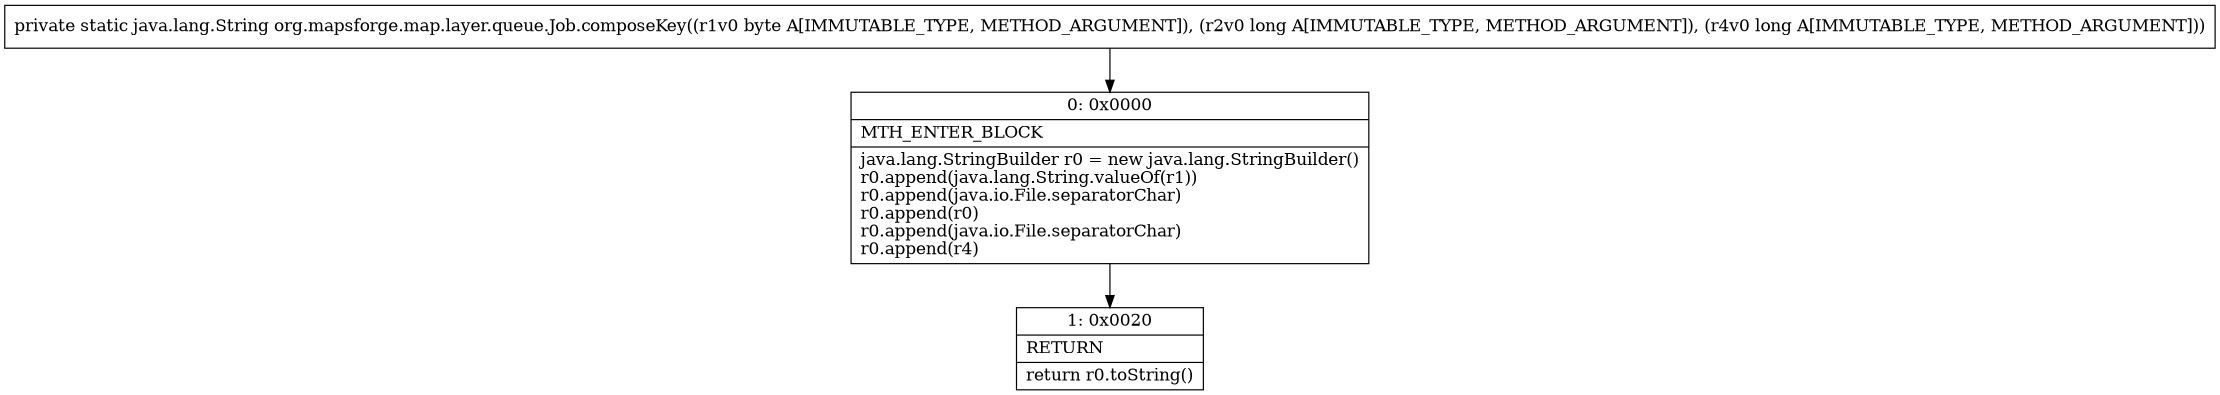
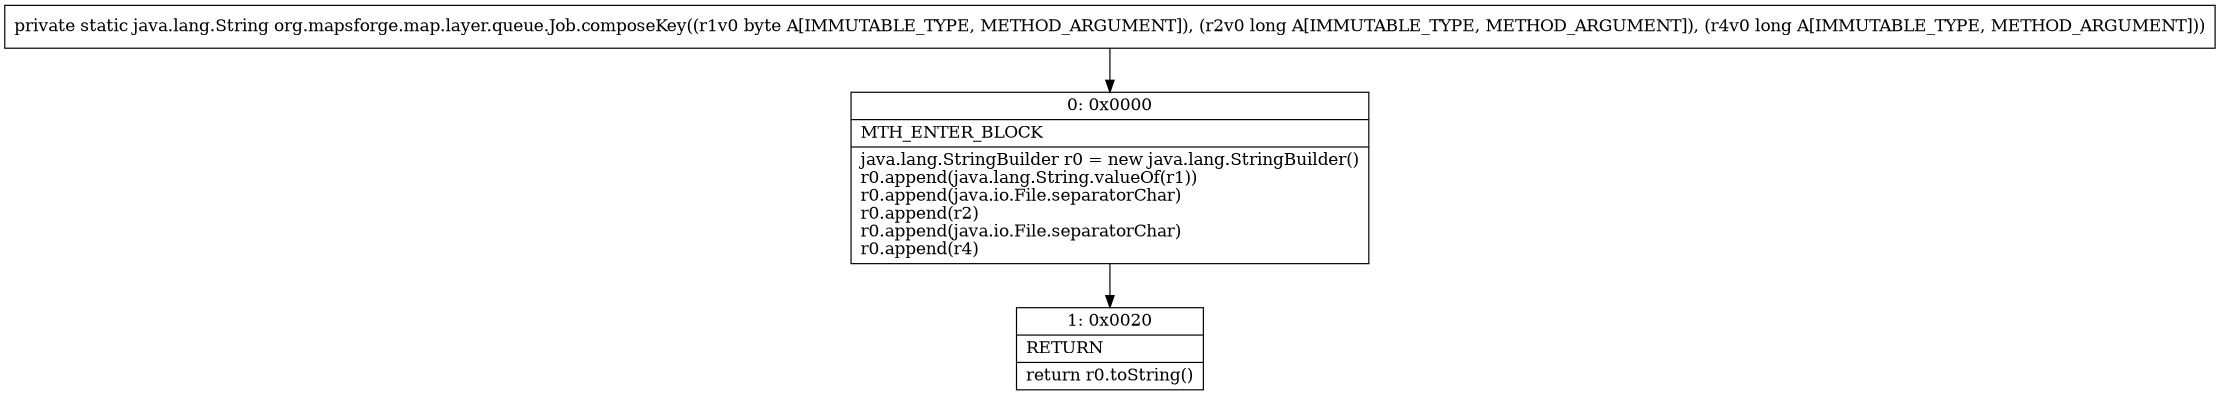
(920, 214) -> (920, 214)
